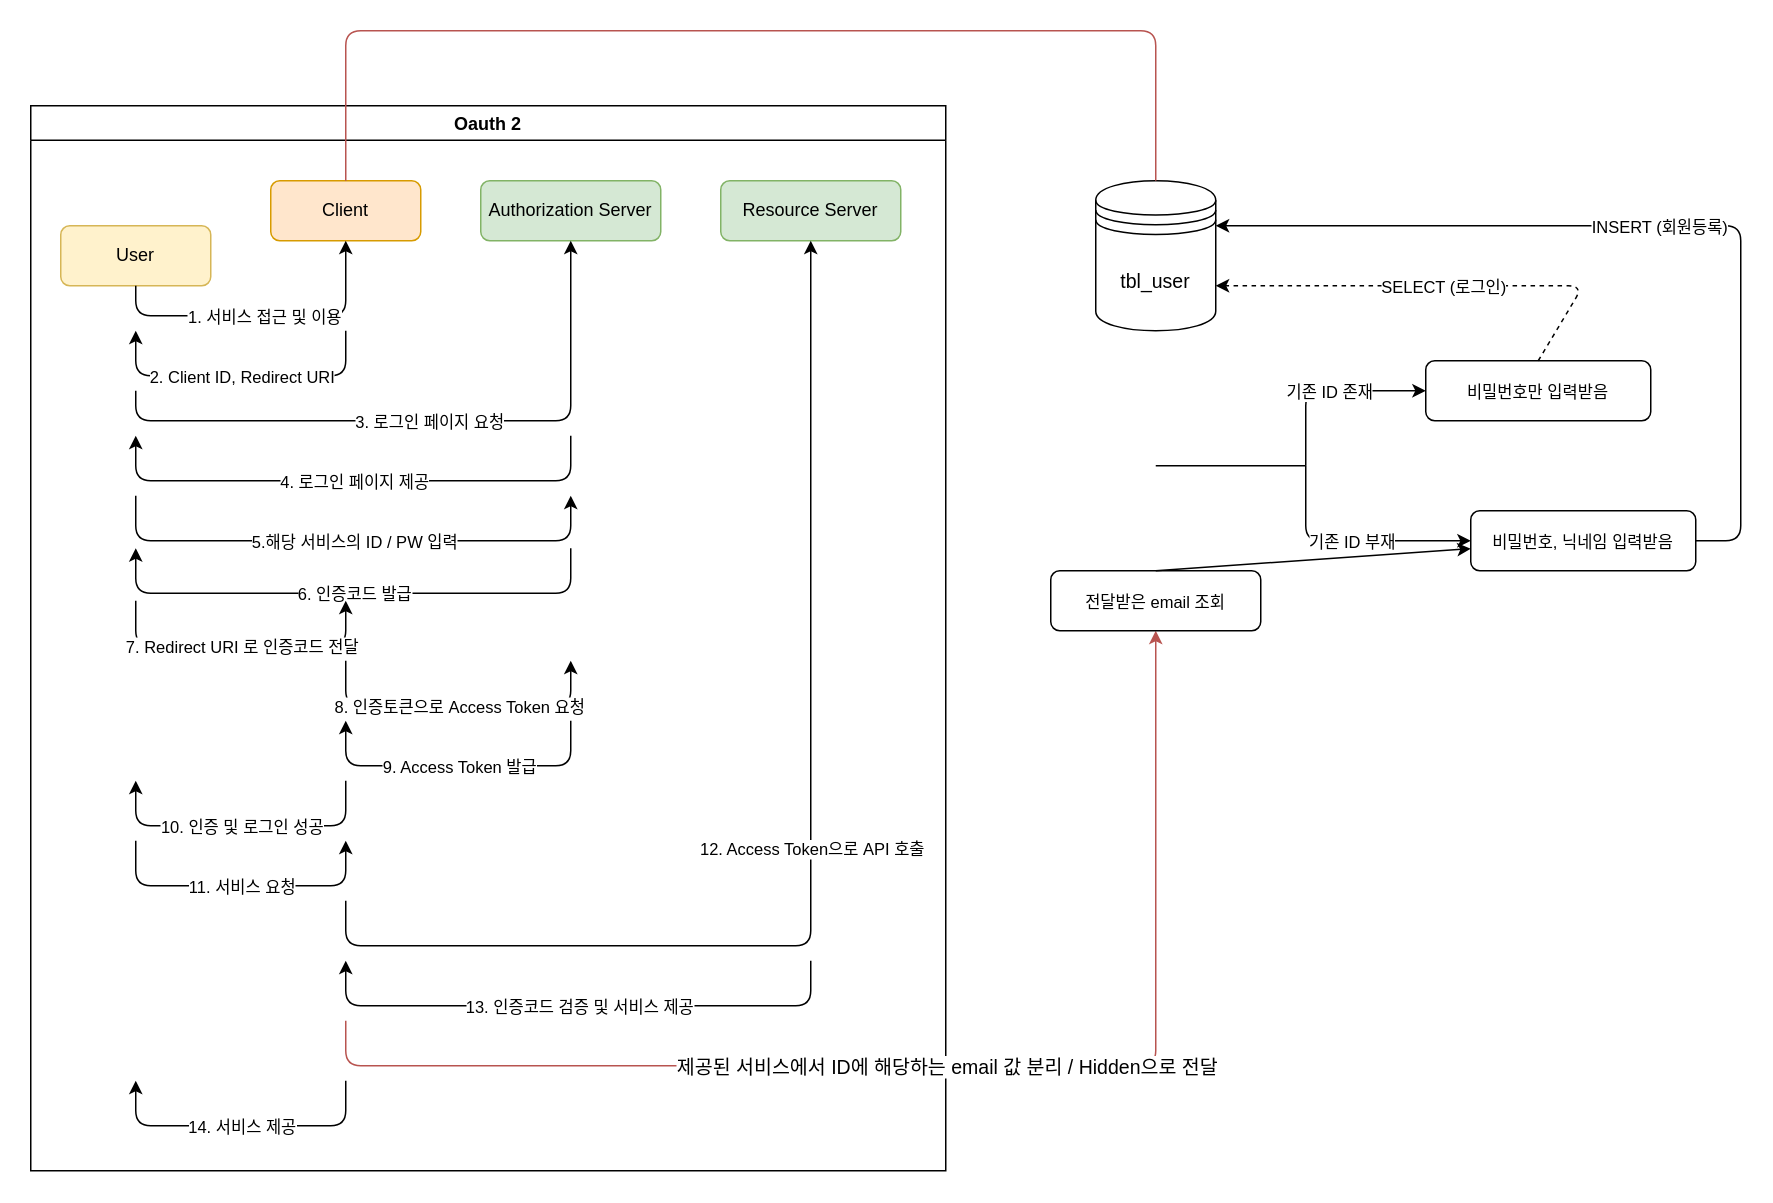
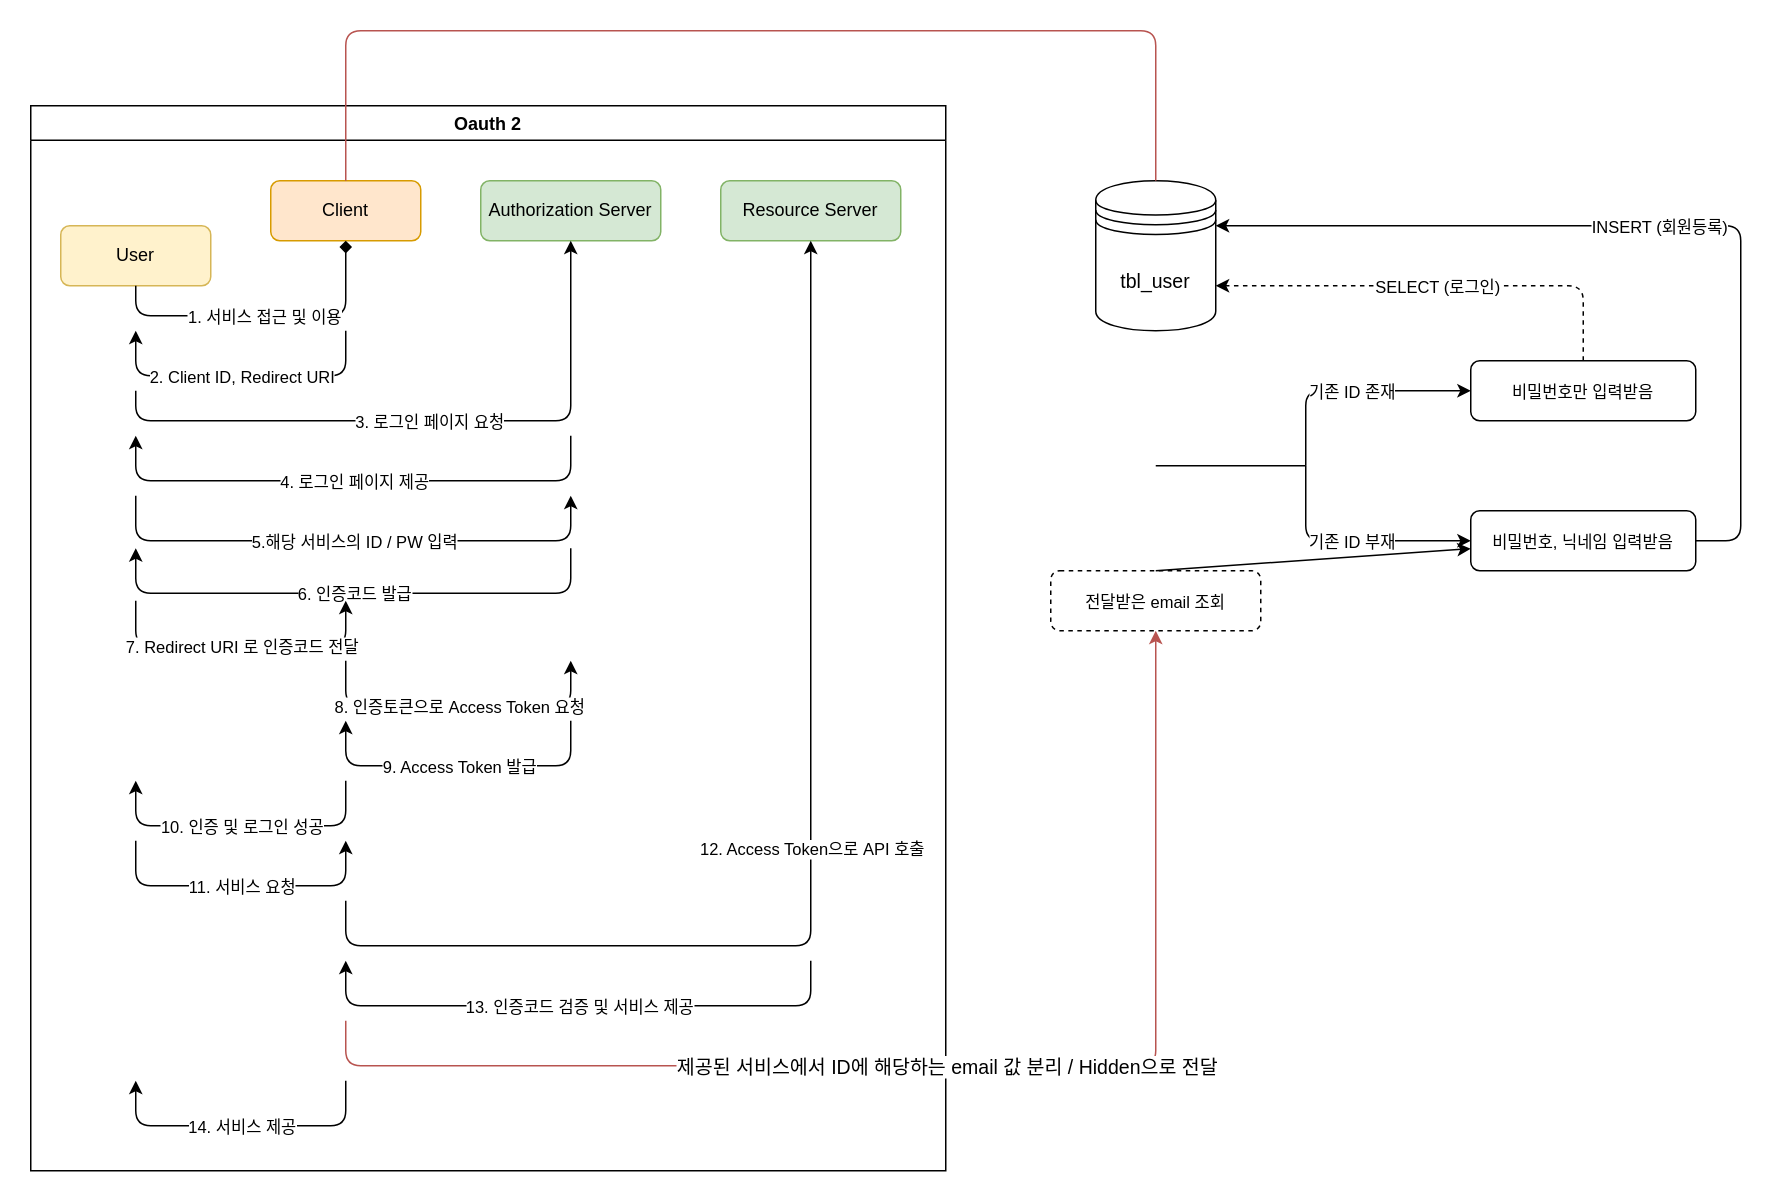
(346, 252) -> (346, 253)
(1538, 391) -> (1583, 391)
(1156, 601) -> (1156, 601)
